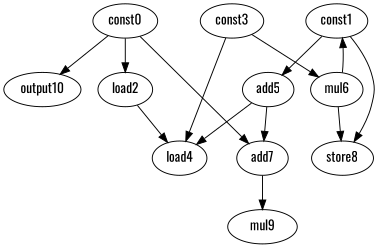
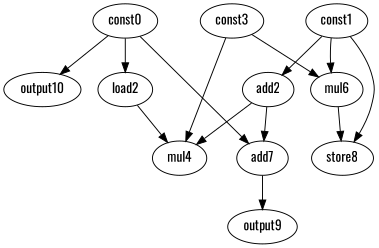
(343, 60) -> (330, 50)
(268, 90) -> (268, 90)
(180, 158) -> (180, 158)
(262, 227) -> (262, 227)
